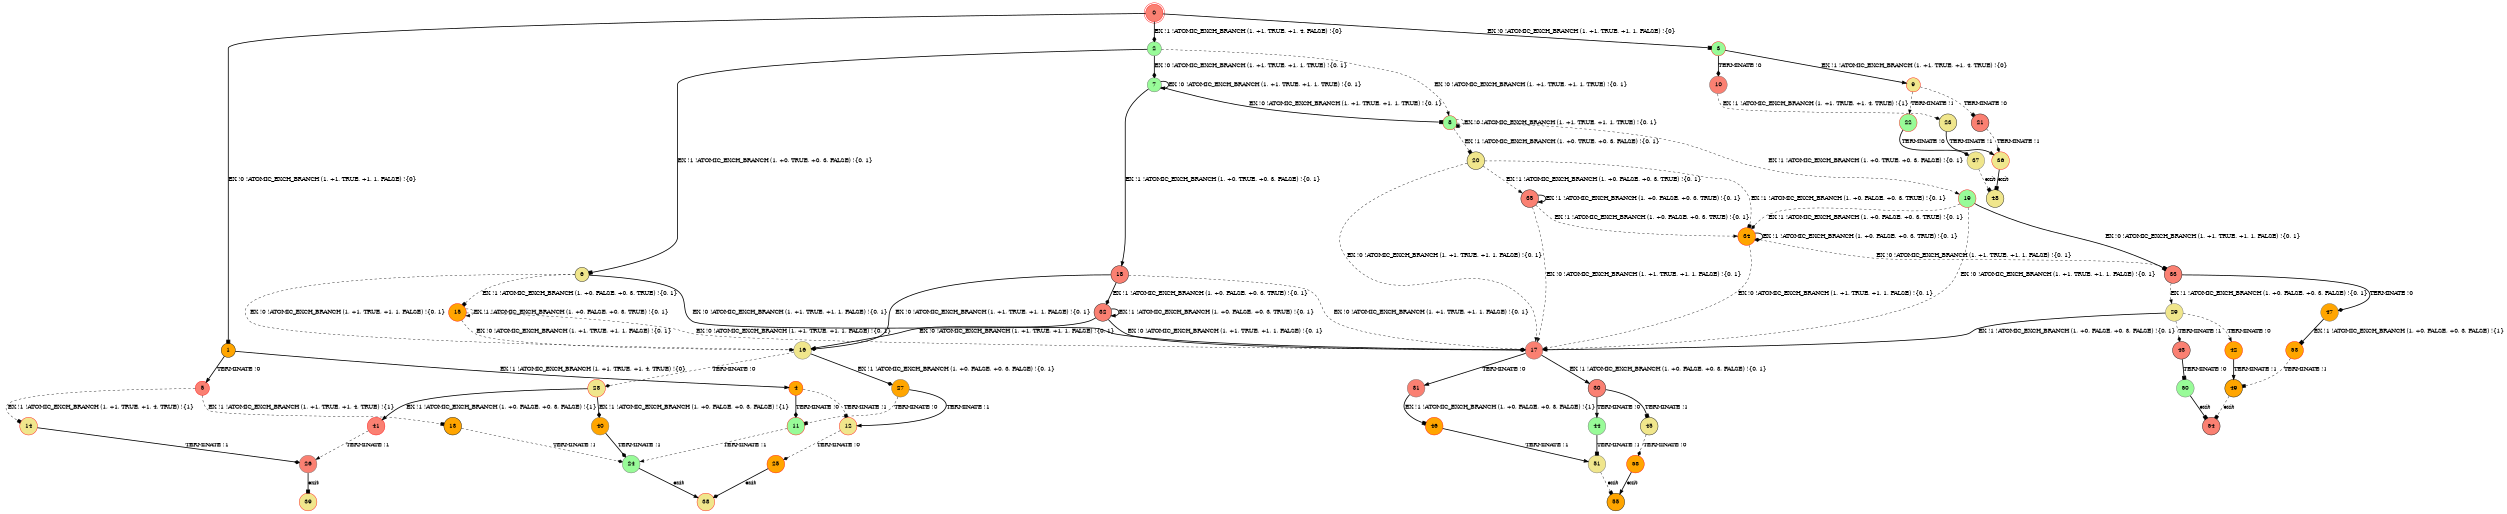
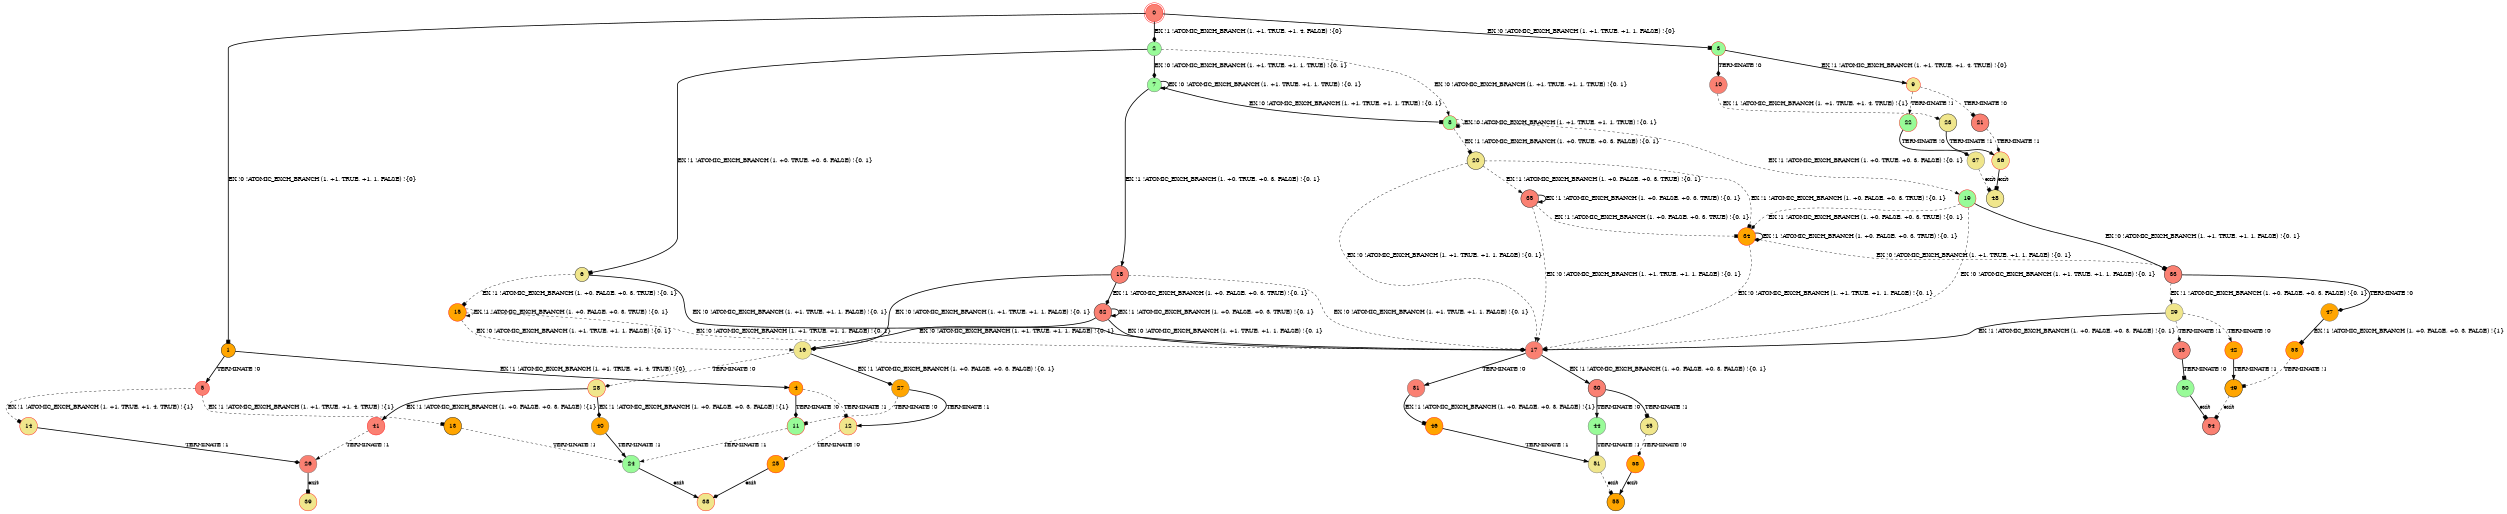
(1631, 233) -> (1631, 233)
(345, 335) -> none
(614, 444) -> (614, 444)
